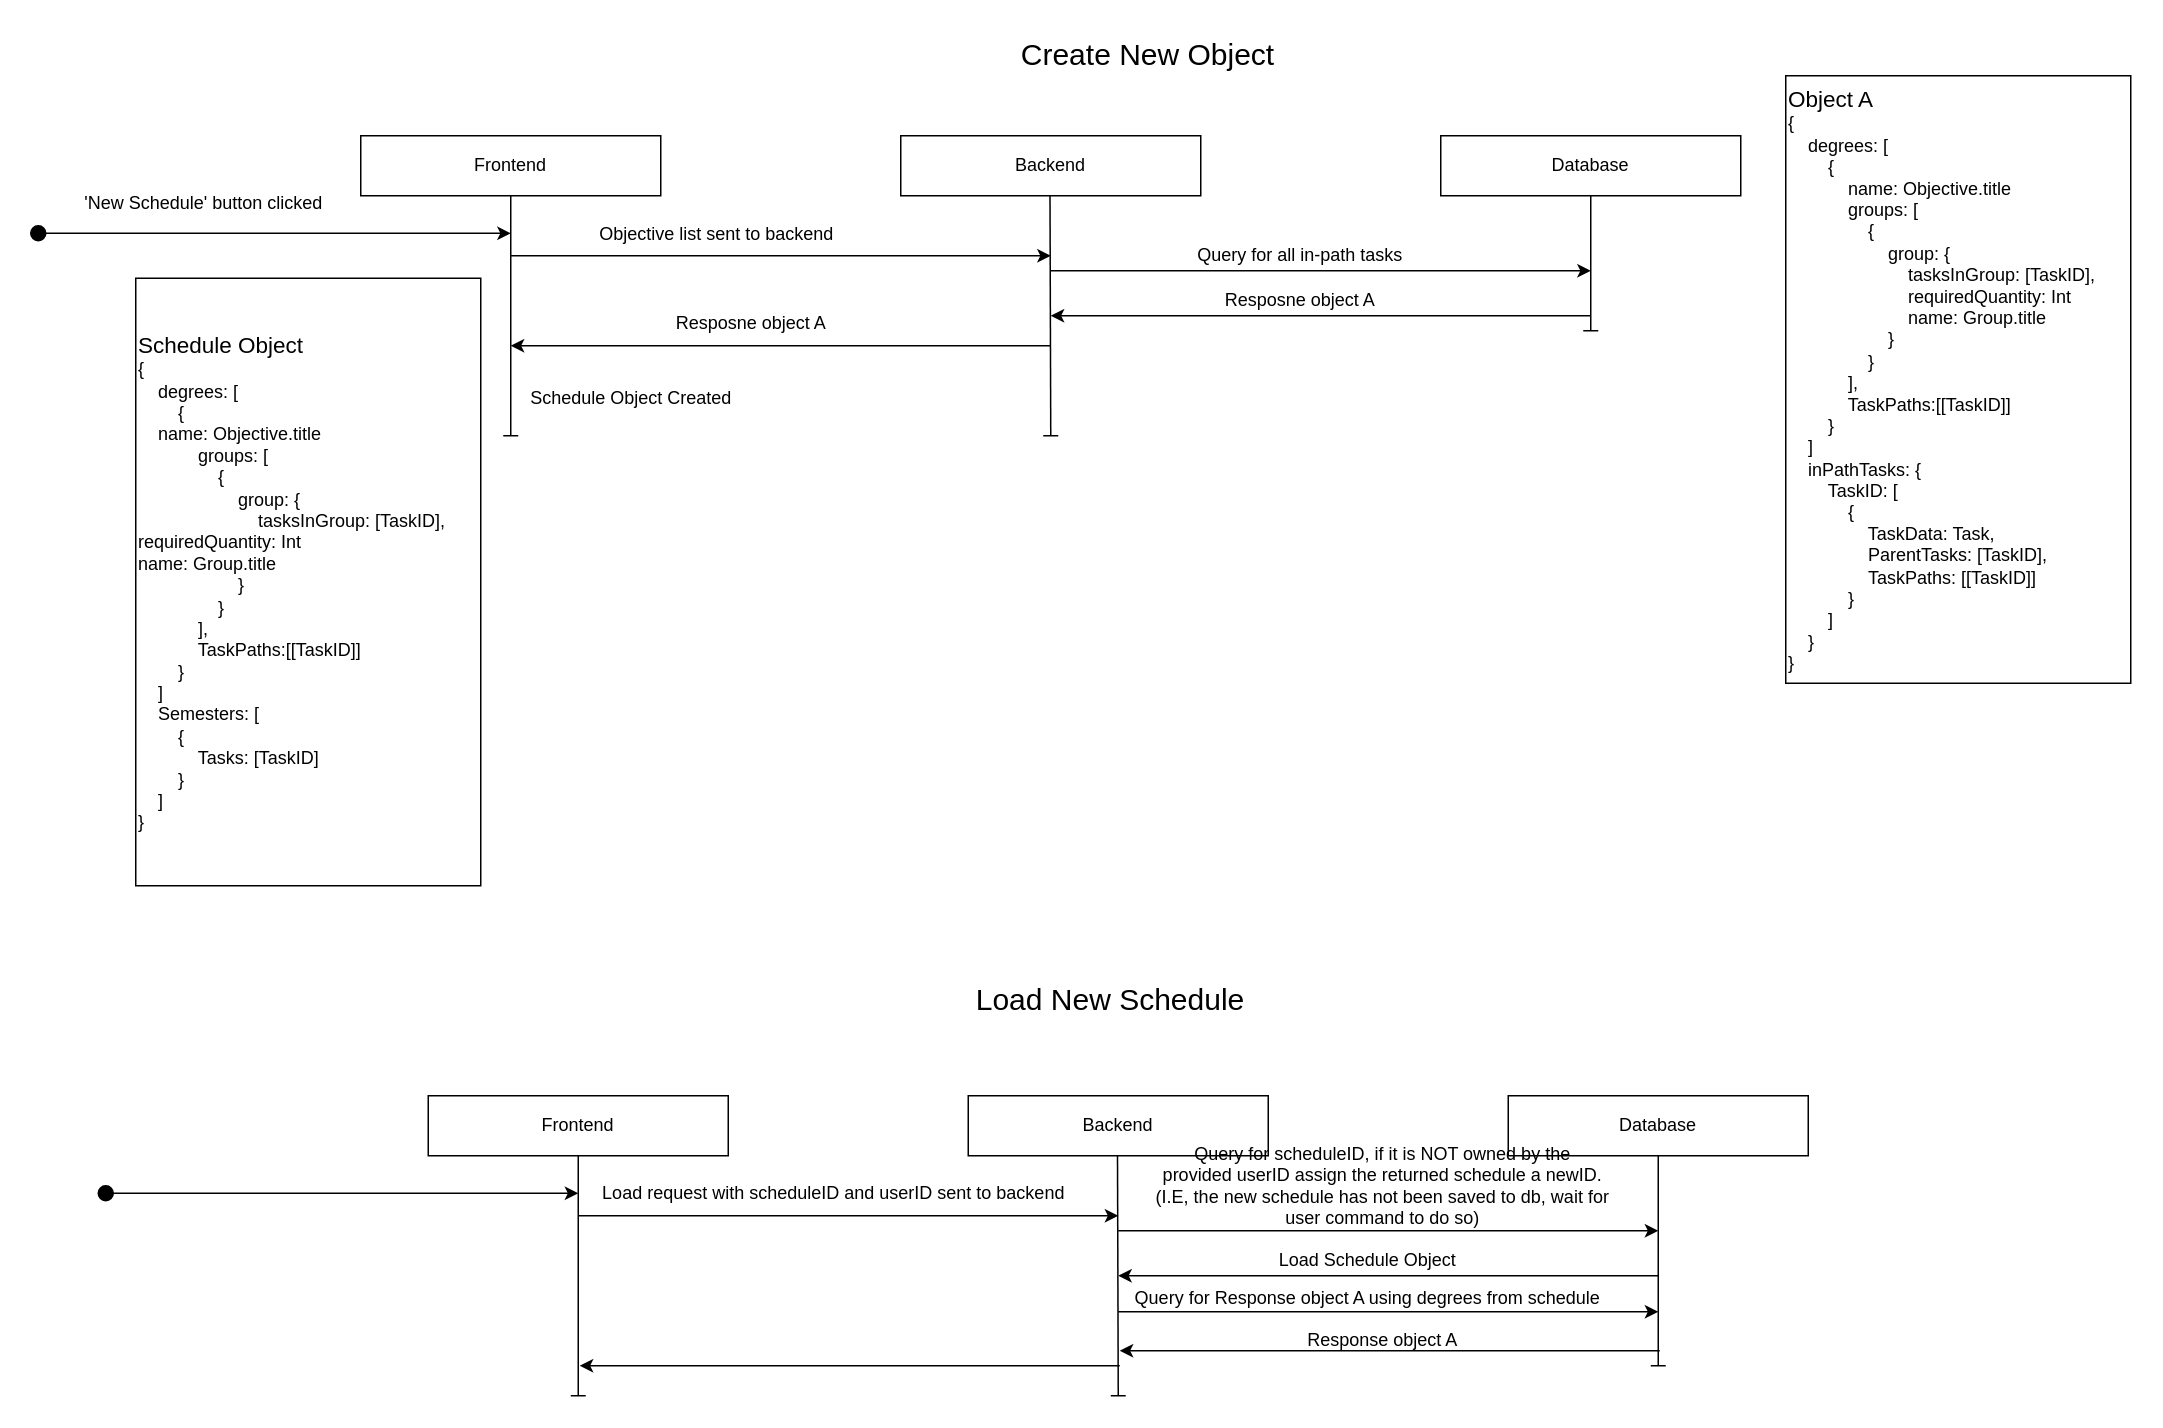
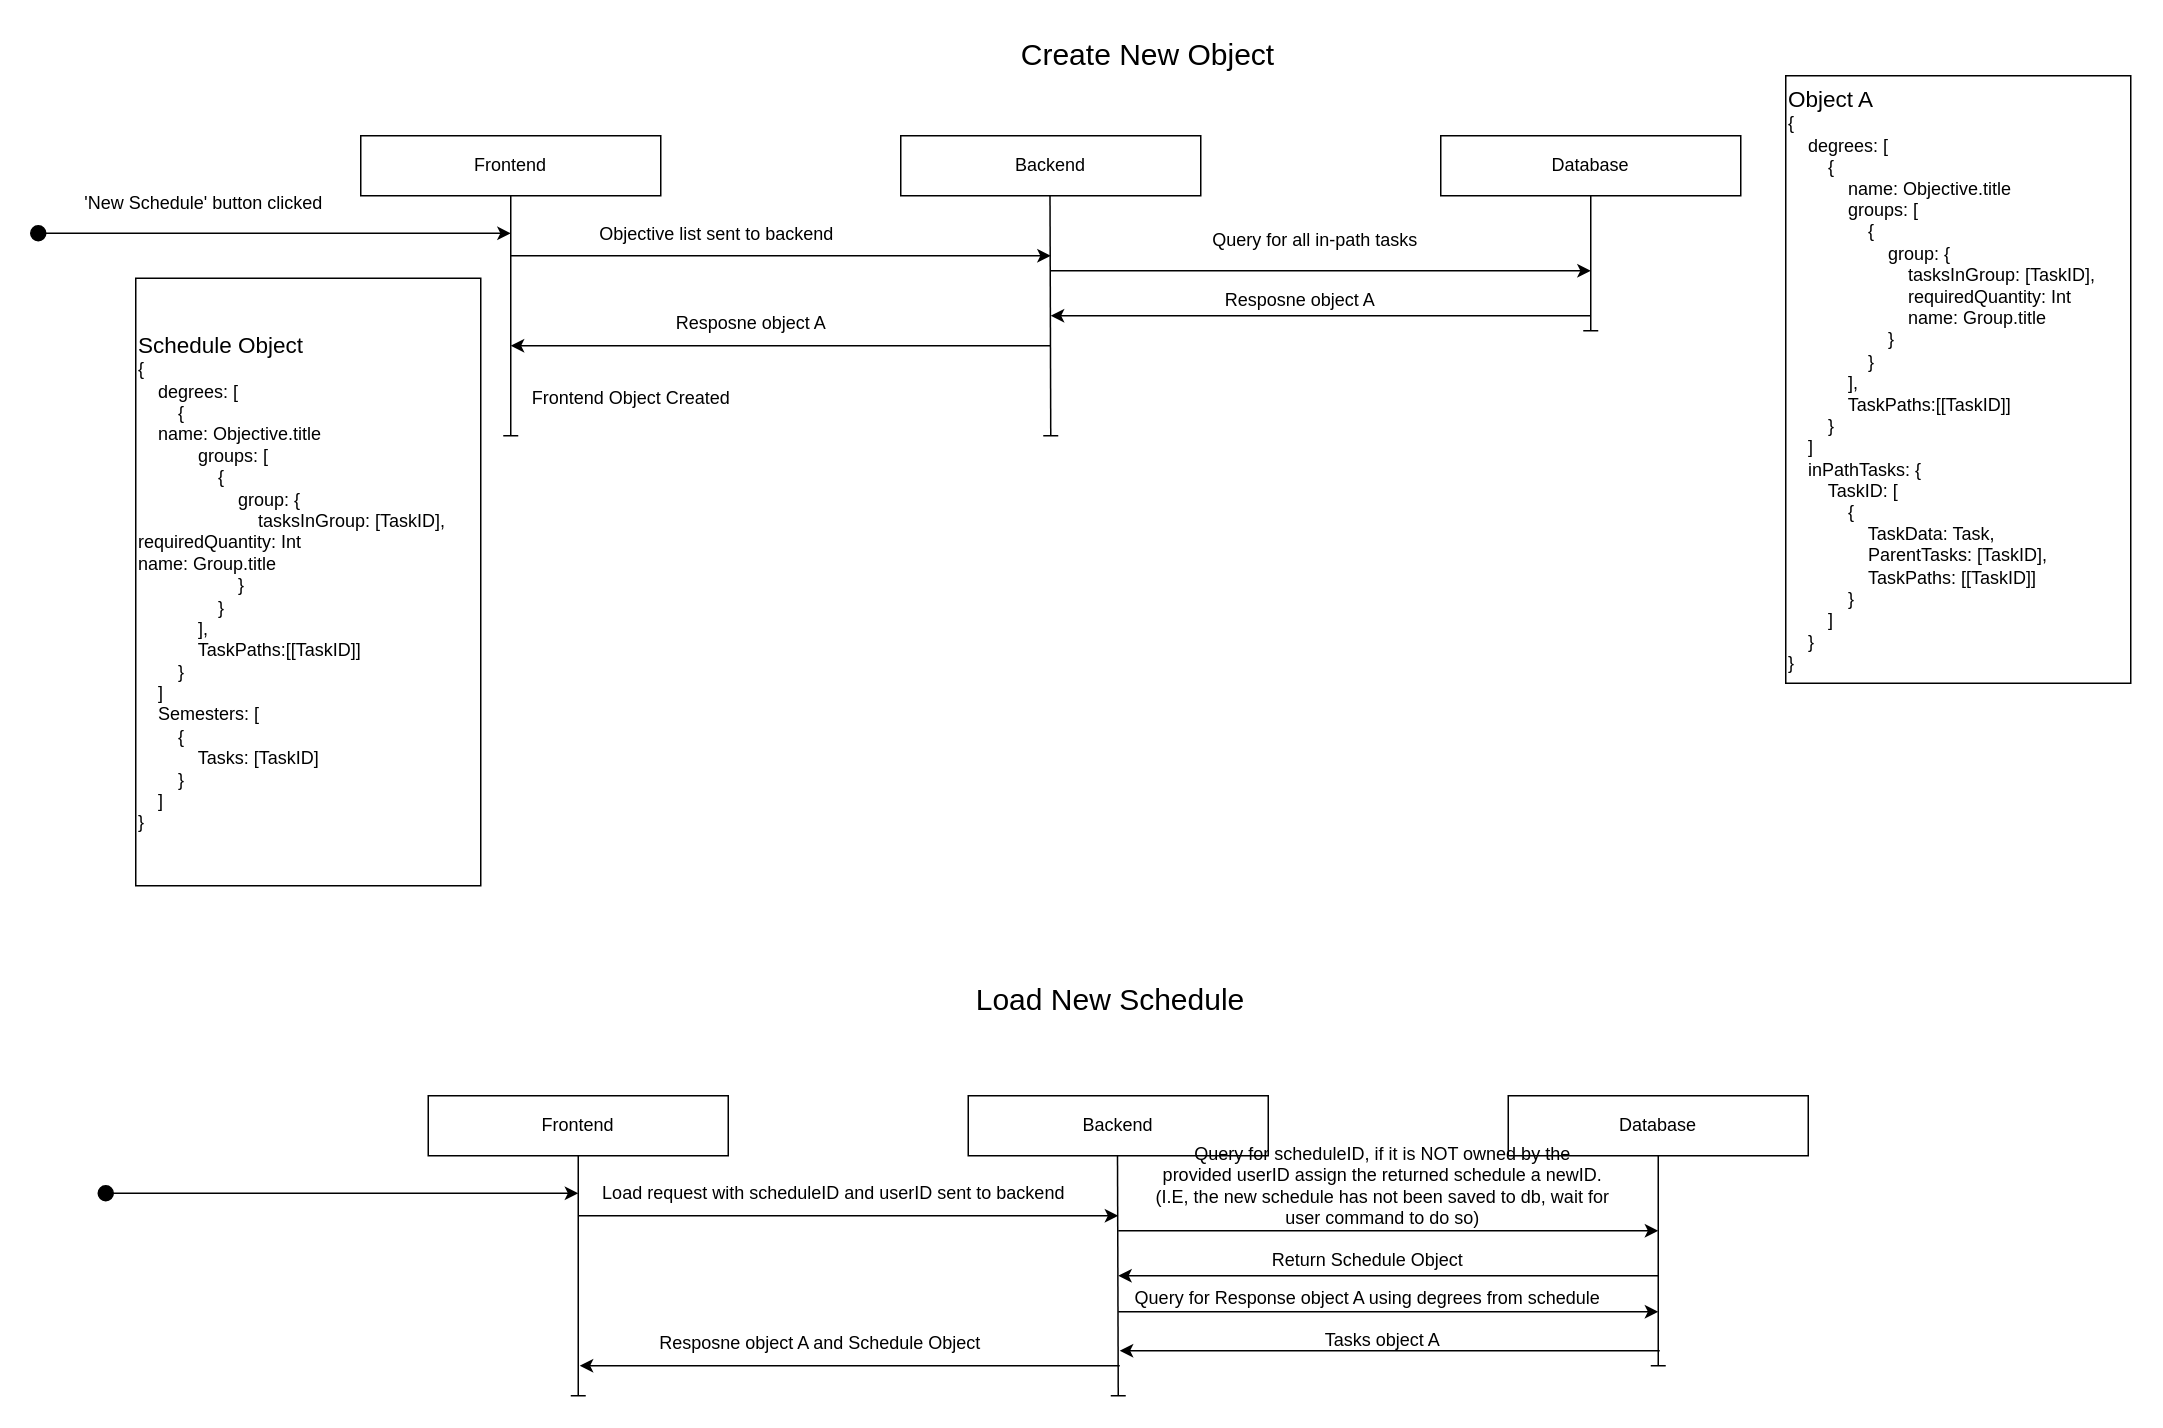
(1300, 256) -> (1315, 241)
(632, 398) -> (632, 398)
(1368, 1261) -> (1368, 1261)
(1383, 1340) -> (1383, 1340)
none -> (820, 1343)
